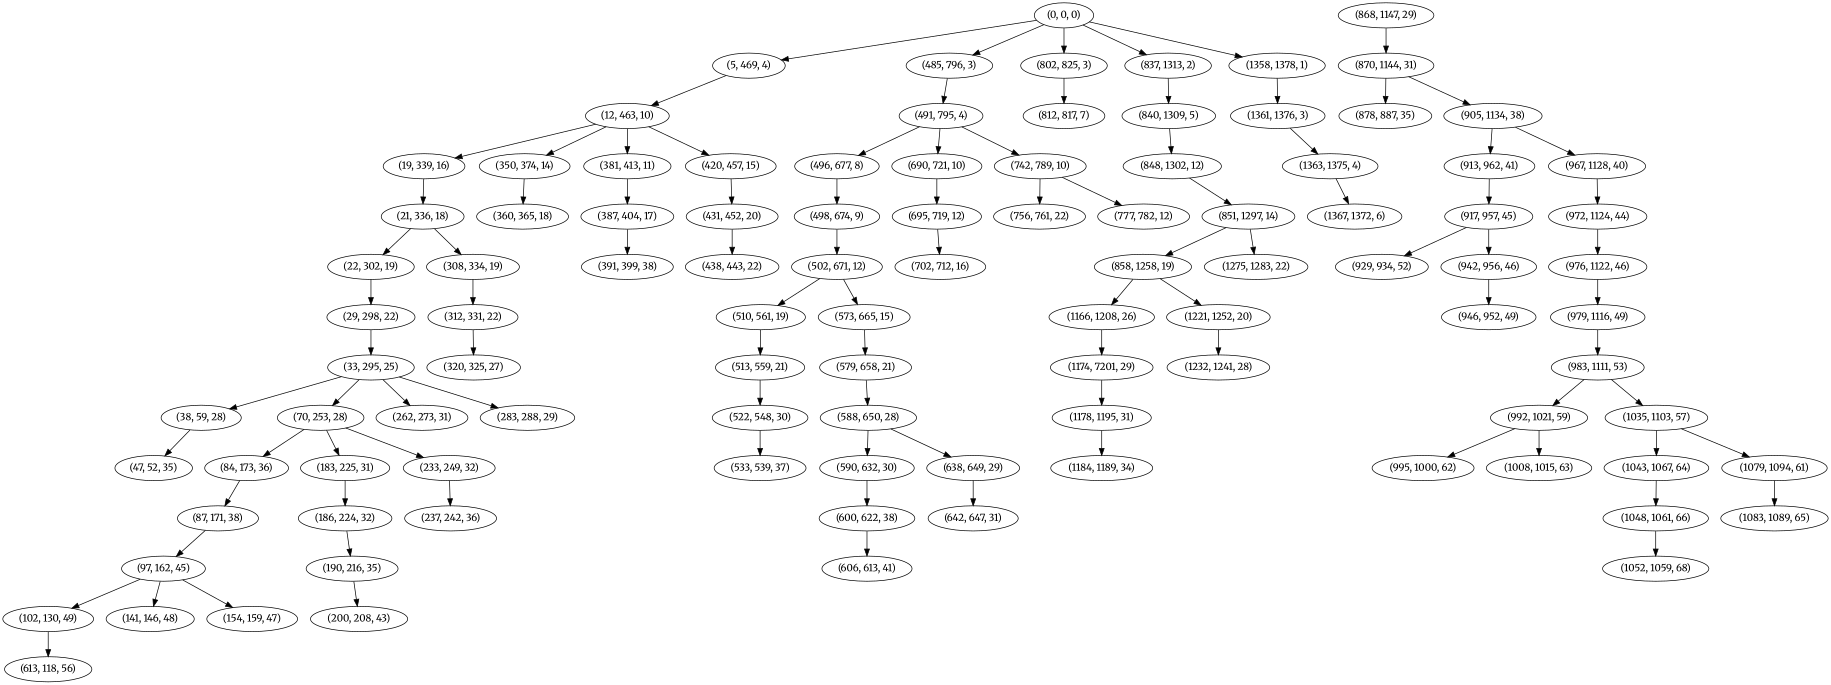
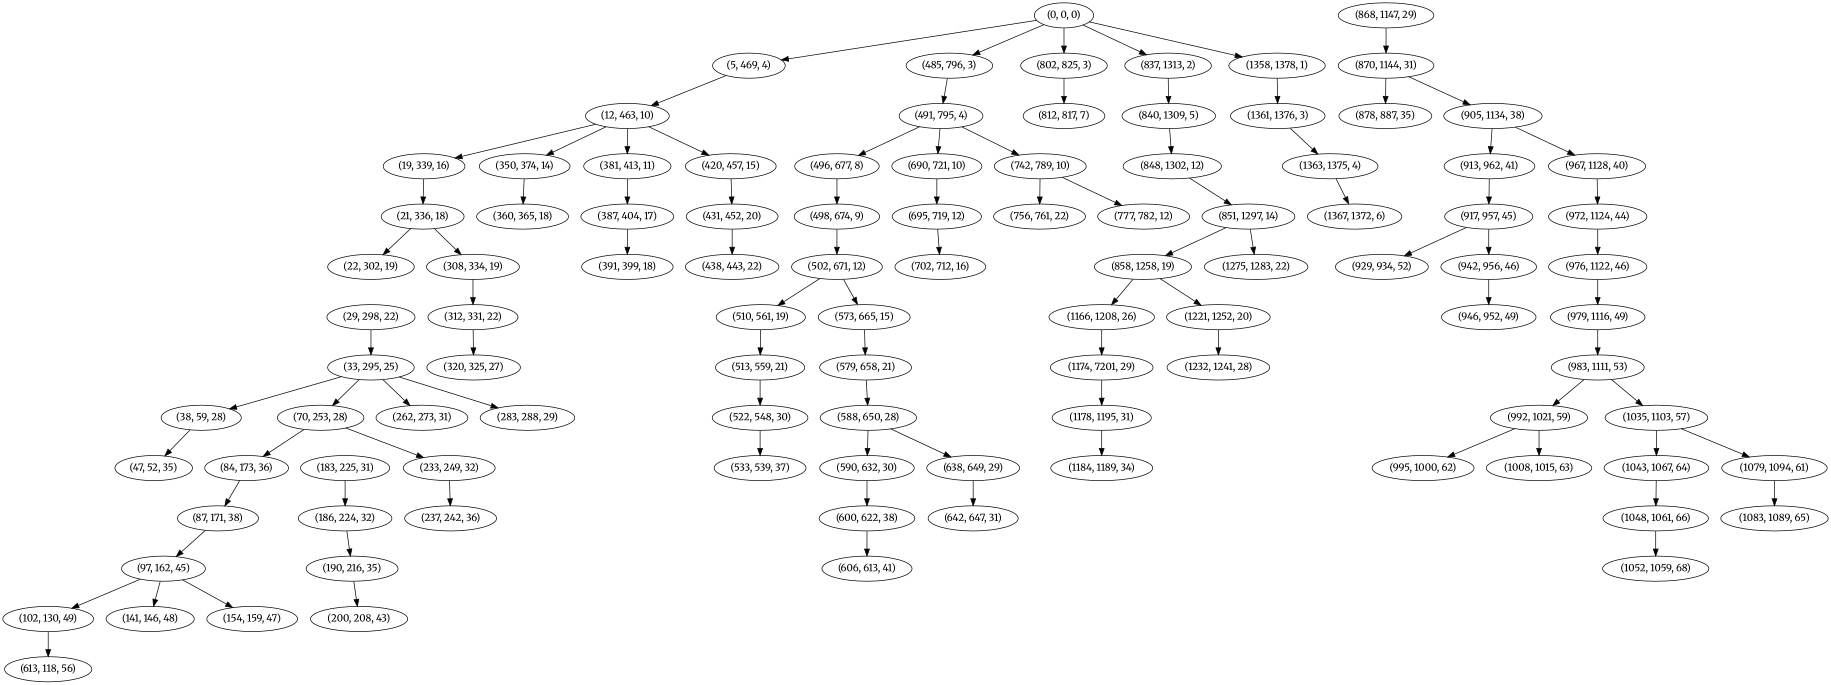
(627, 267) -> (627, 267)
(371, 289) -> none
(331, 440) -> none
